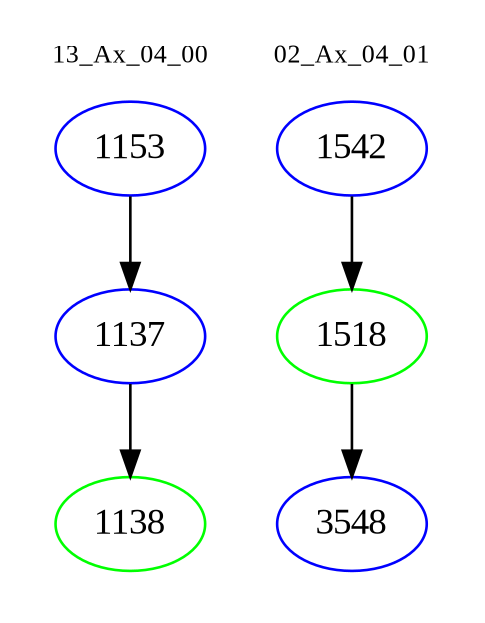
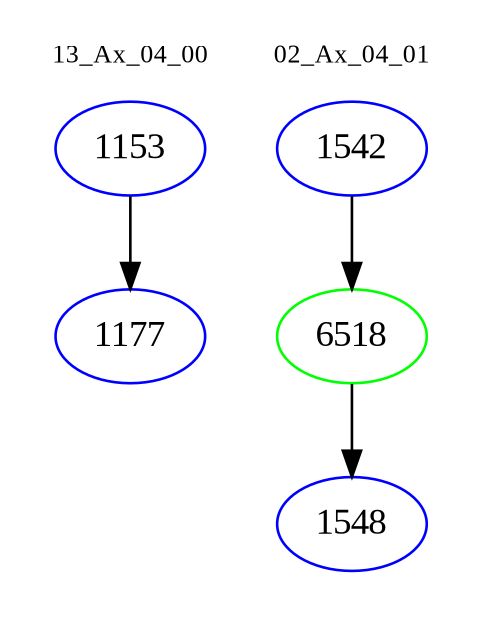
(130, 336) -> (130, 336)
(352, 336) -> (352, 336)
(130, 524) -> none
(352, 524) -> (352, 524)
